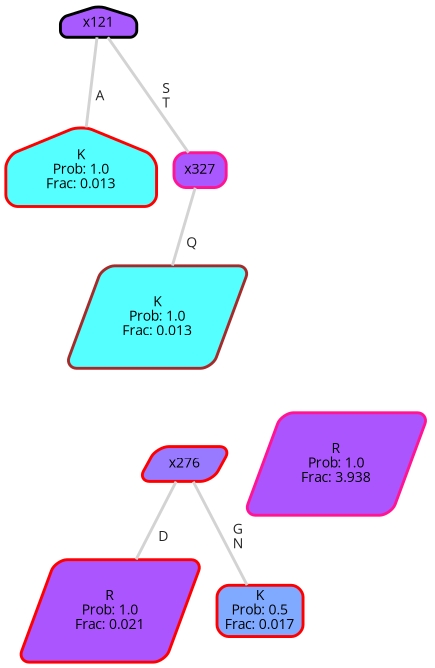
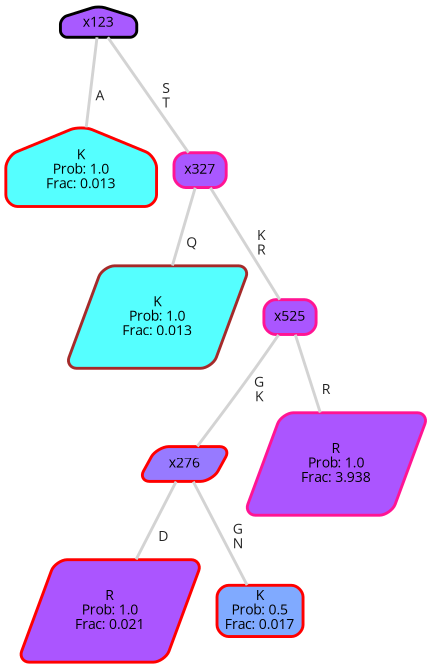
(99, 23) -> (99, 23)
none -> (290, 317)
